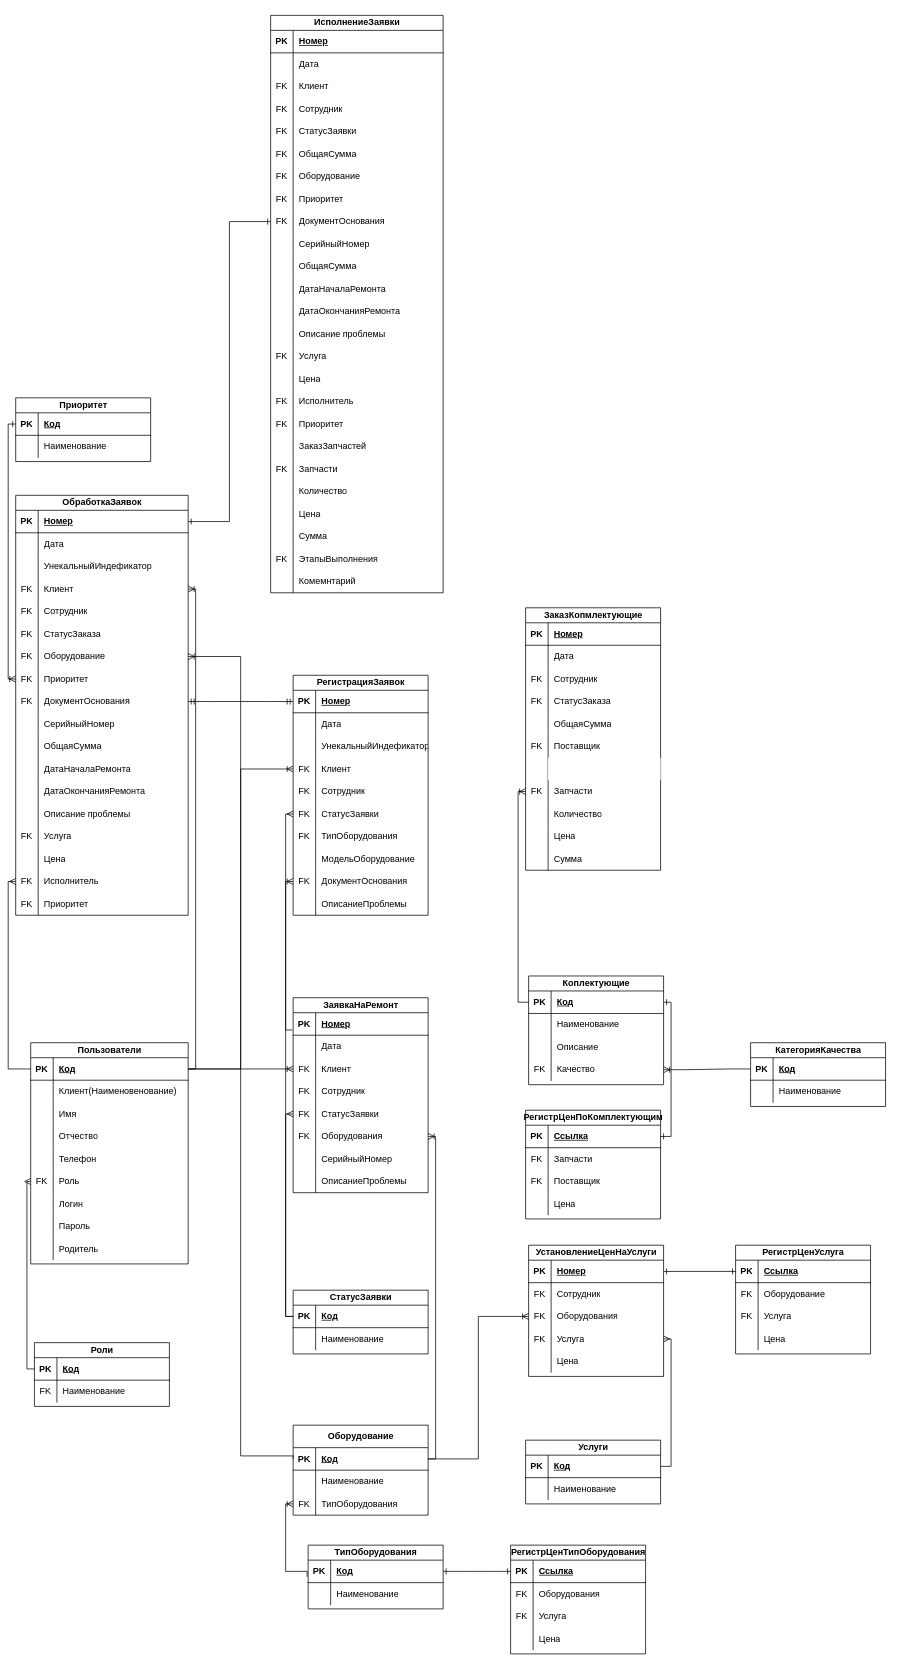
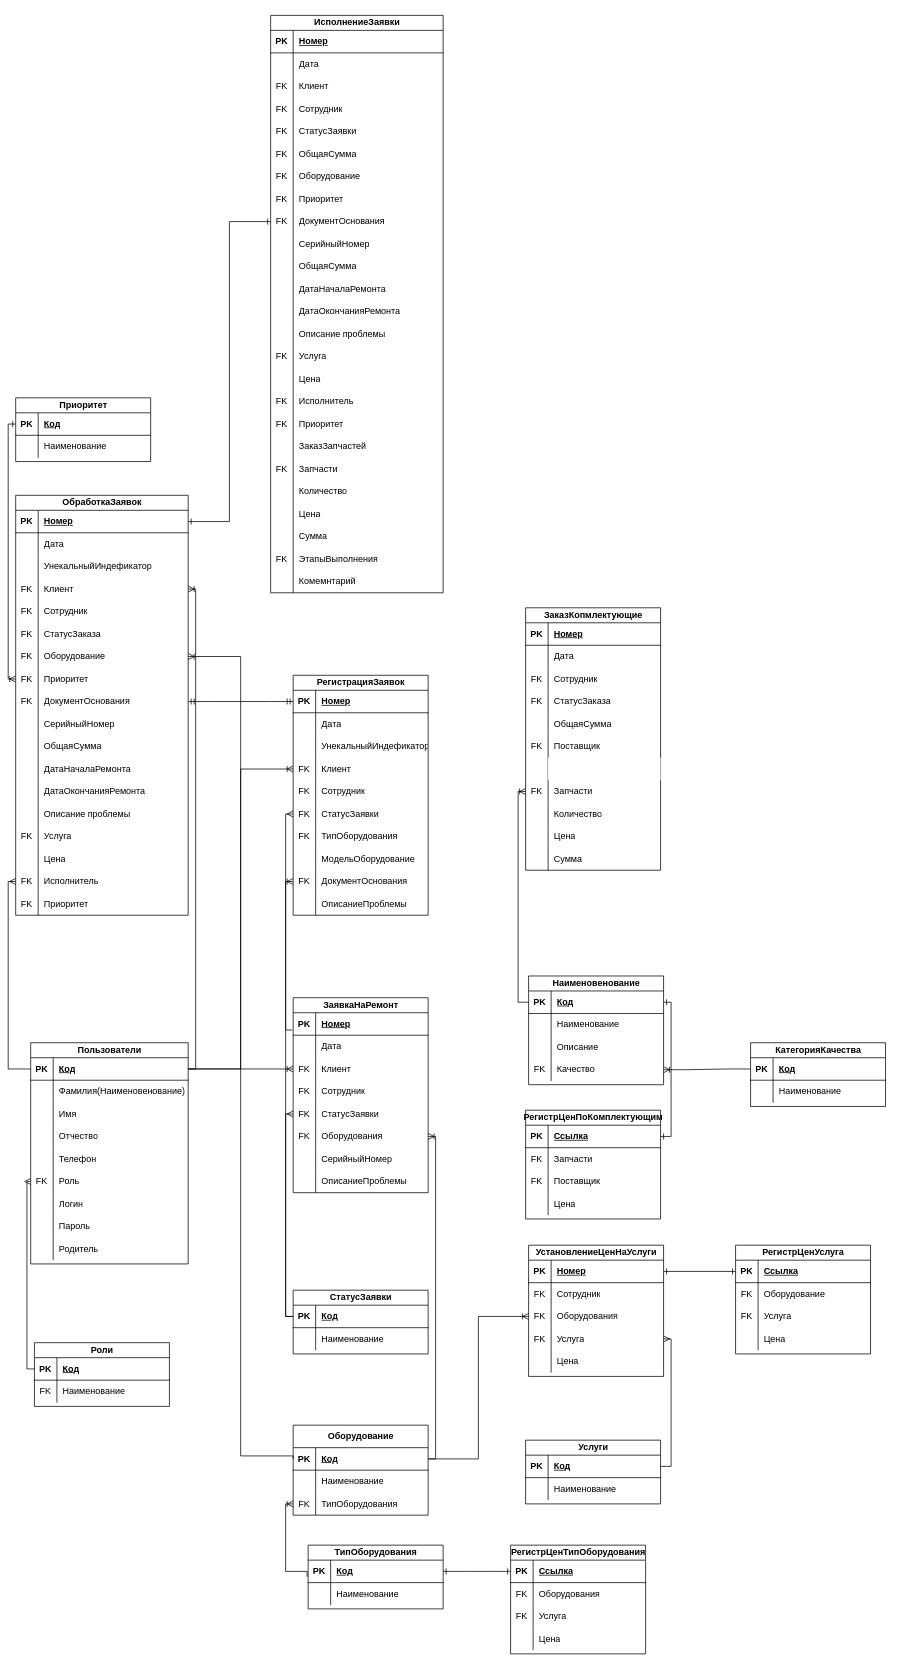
(596, 984) -> (596, 984)
(119, 1092) -> (122, 1092)
